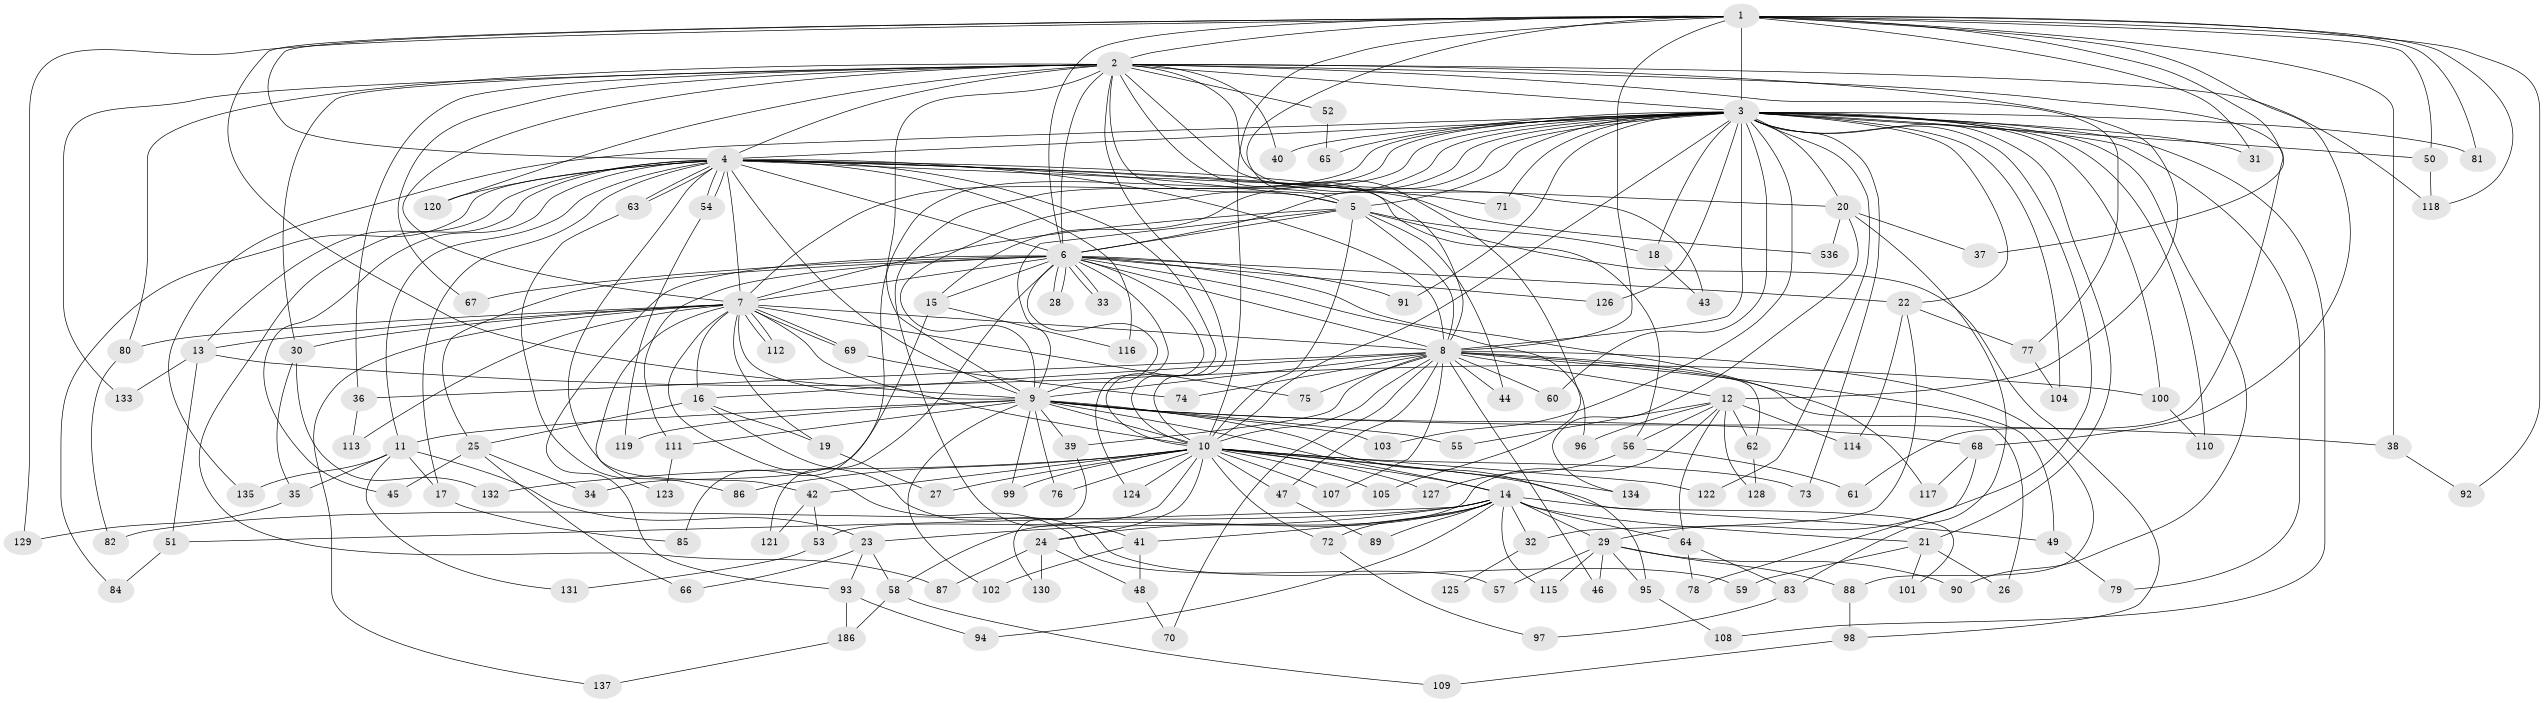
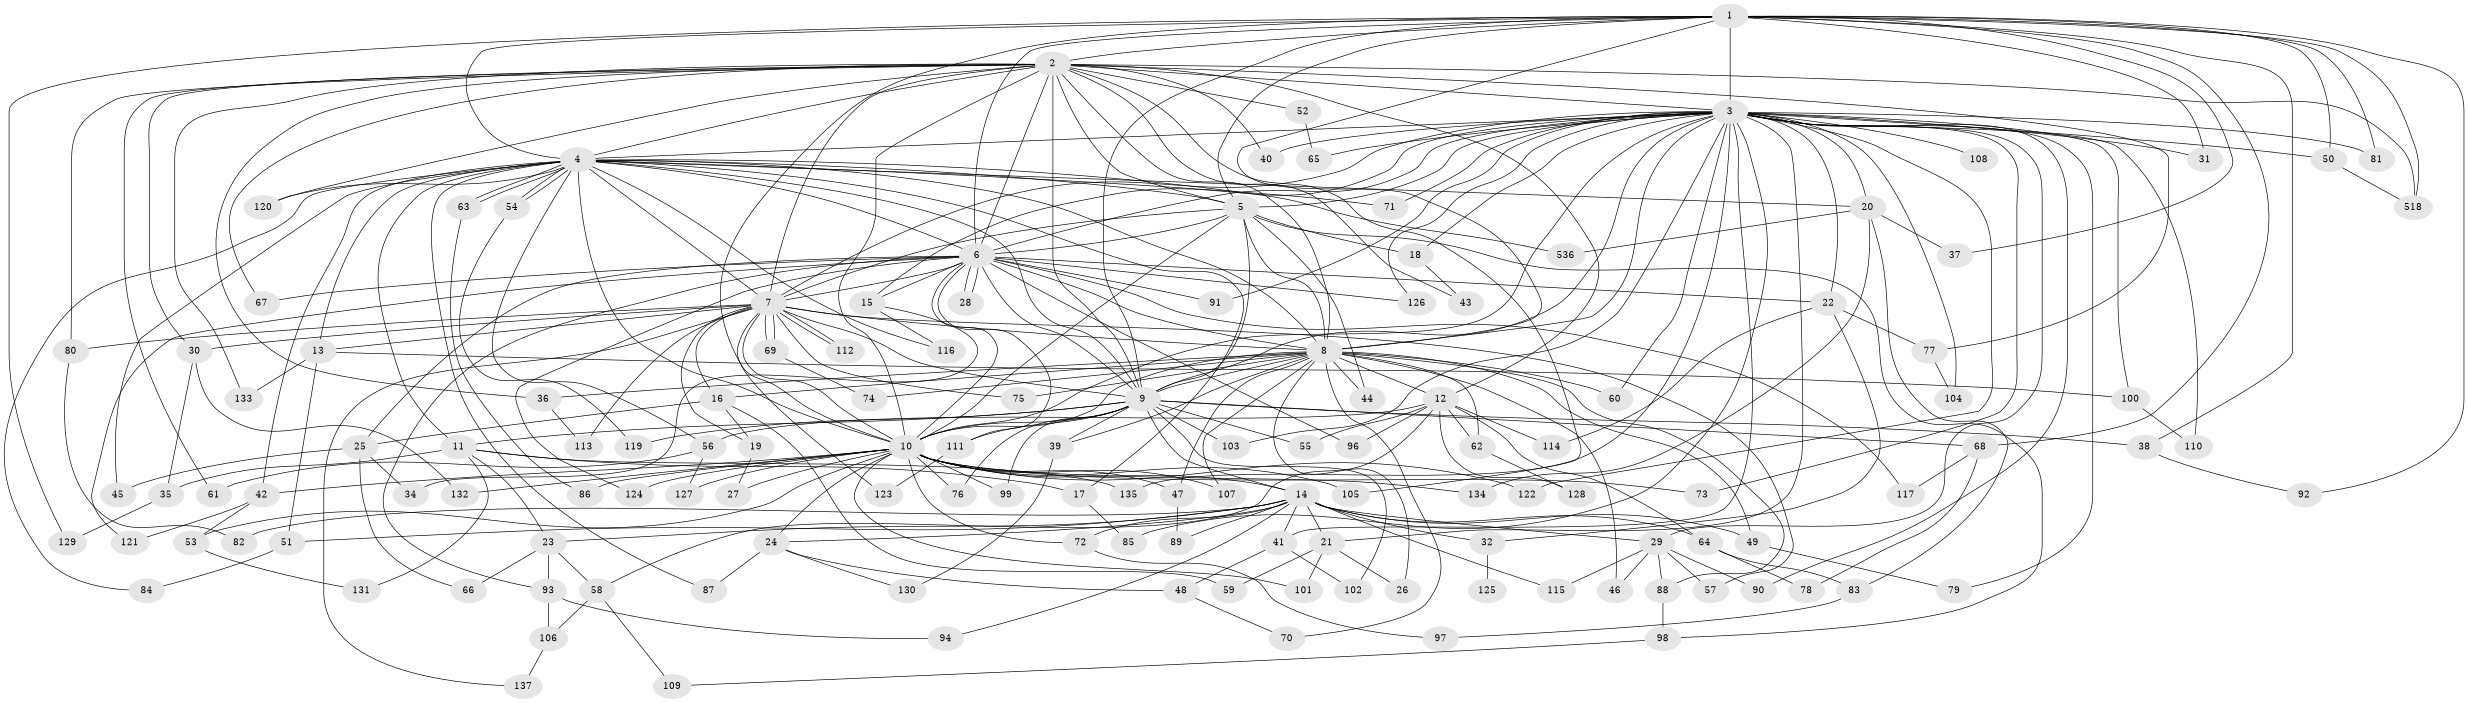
(2431, 208) -> (2413, 208)
(1103, 303) -> none
(1646, 591) -> none
(847, 639) -> (549, 639)
